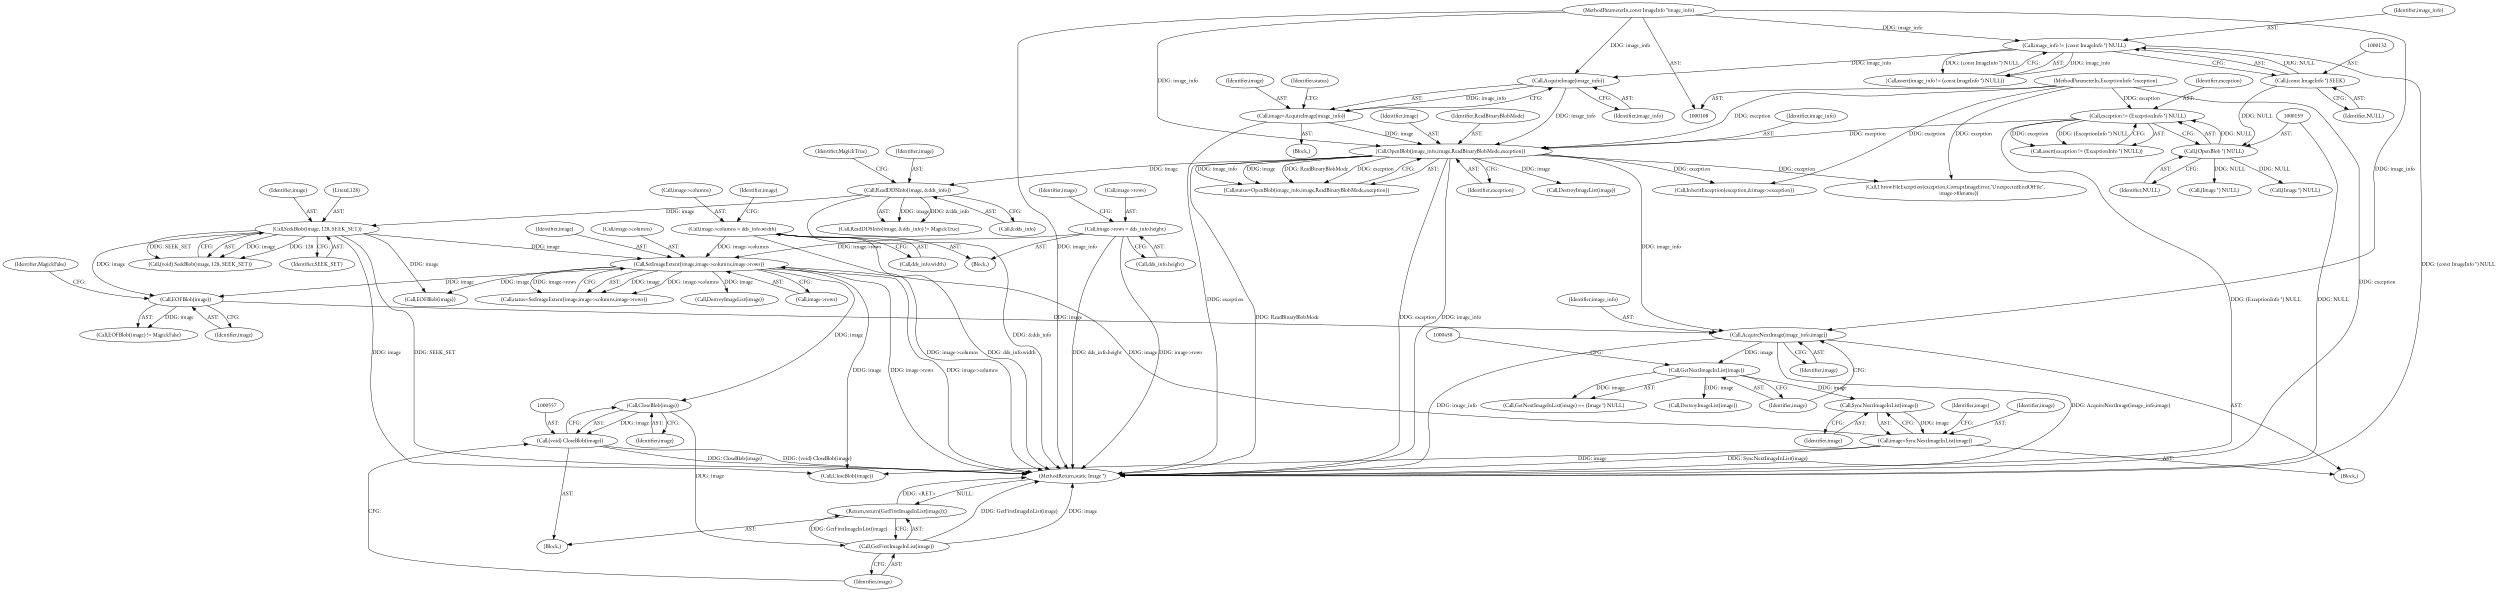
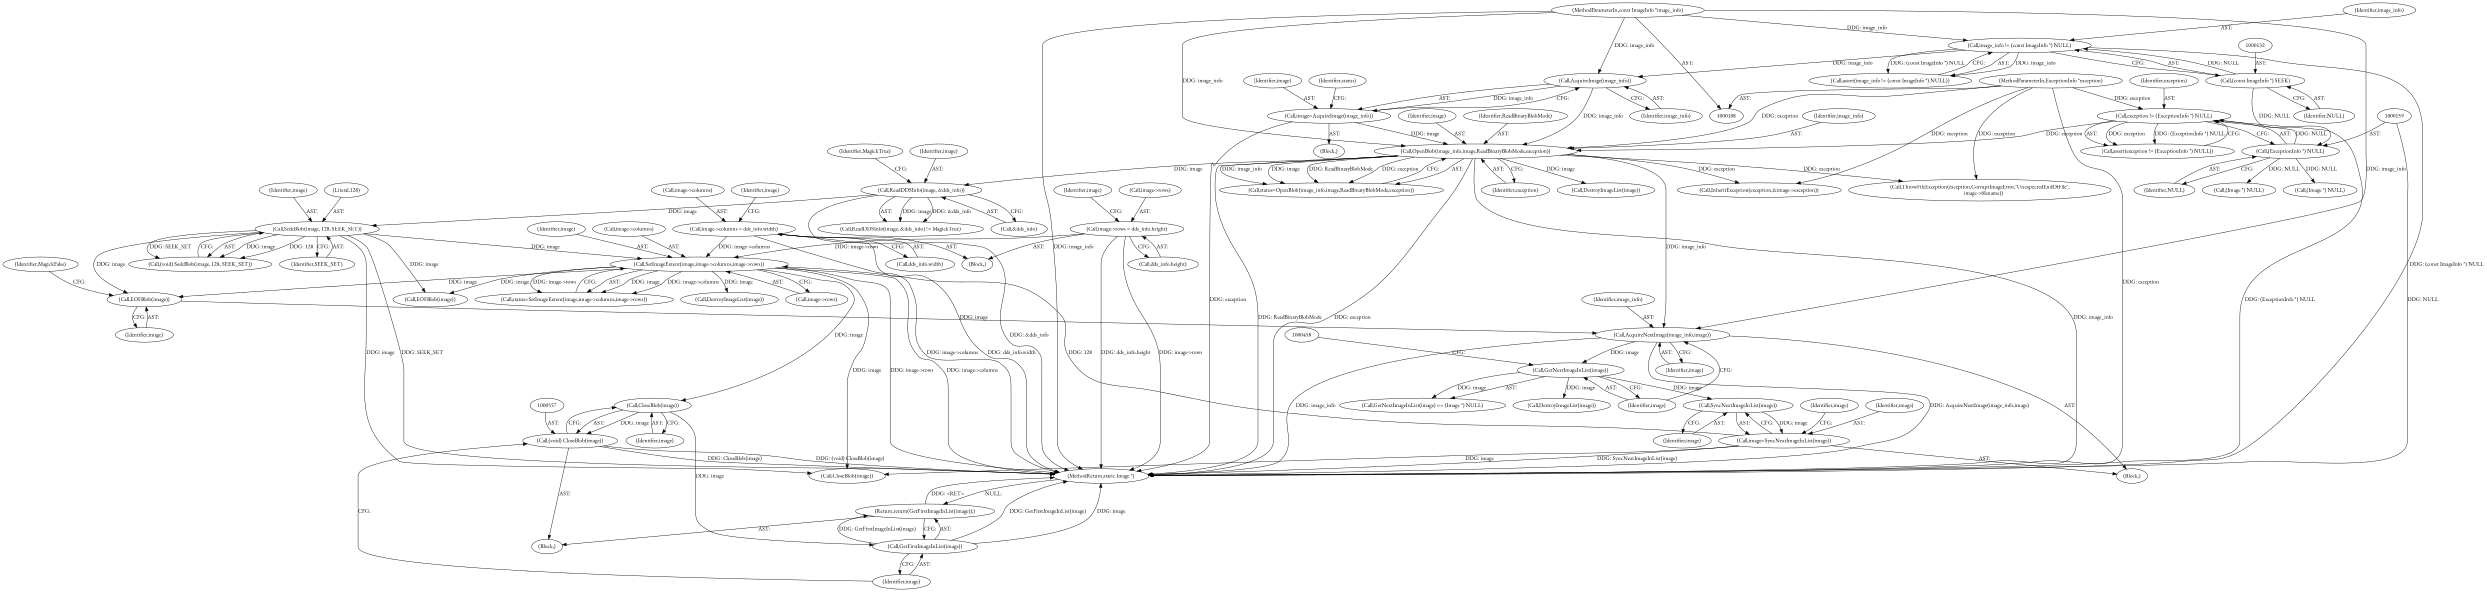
(2214, 151) -> (2291, 151)
(139, 335) -> none
(1143, 353) -> (1080, 353)
